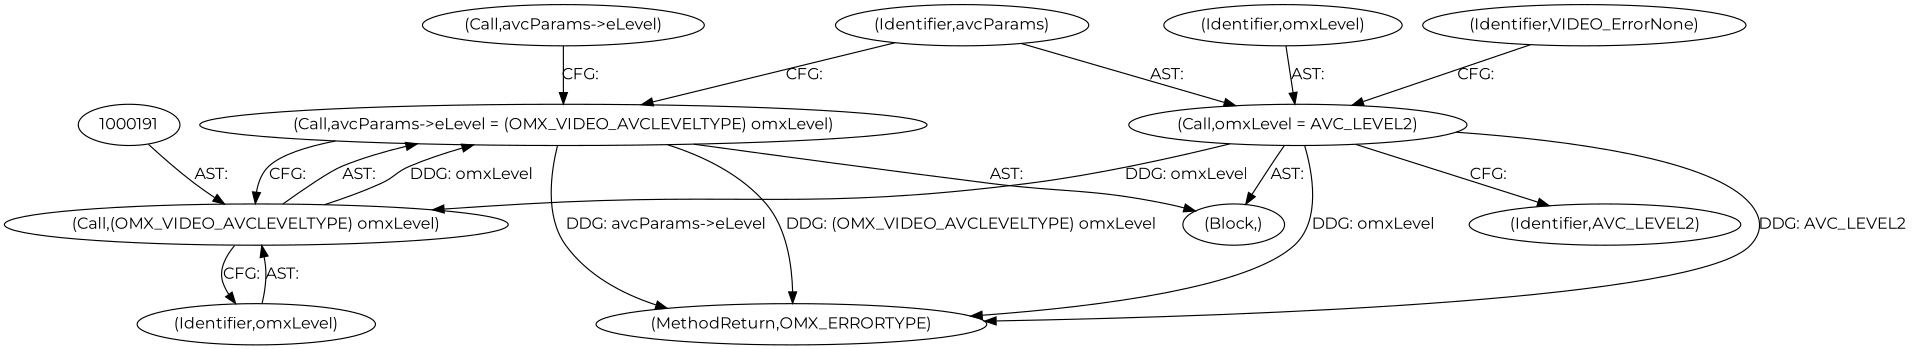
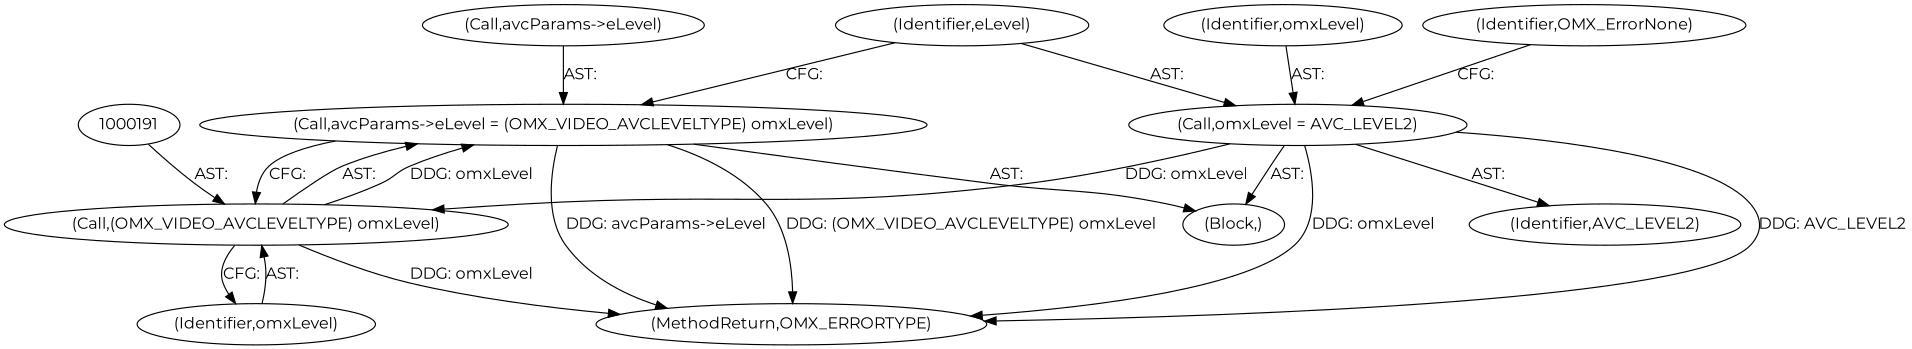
(962, 25) -> (962, 25)
(1584, 25) -> (1584, 25)
(583, 75) -> (583, 75)
(1491, 175) -> (1491, 175)
none -> (451, 292)
